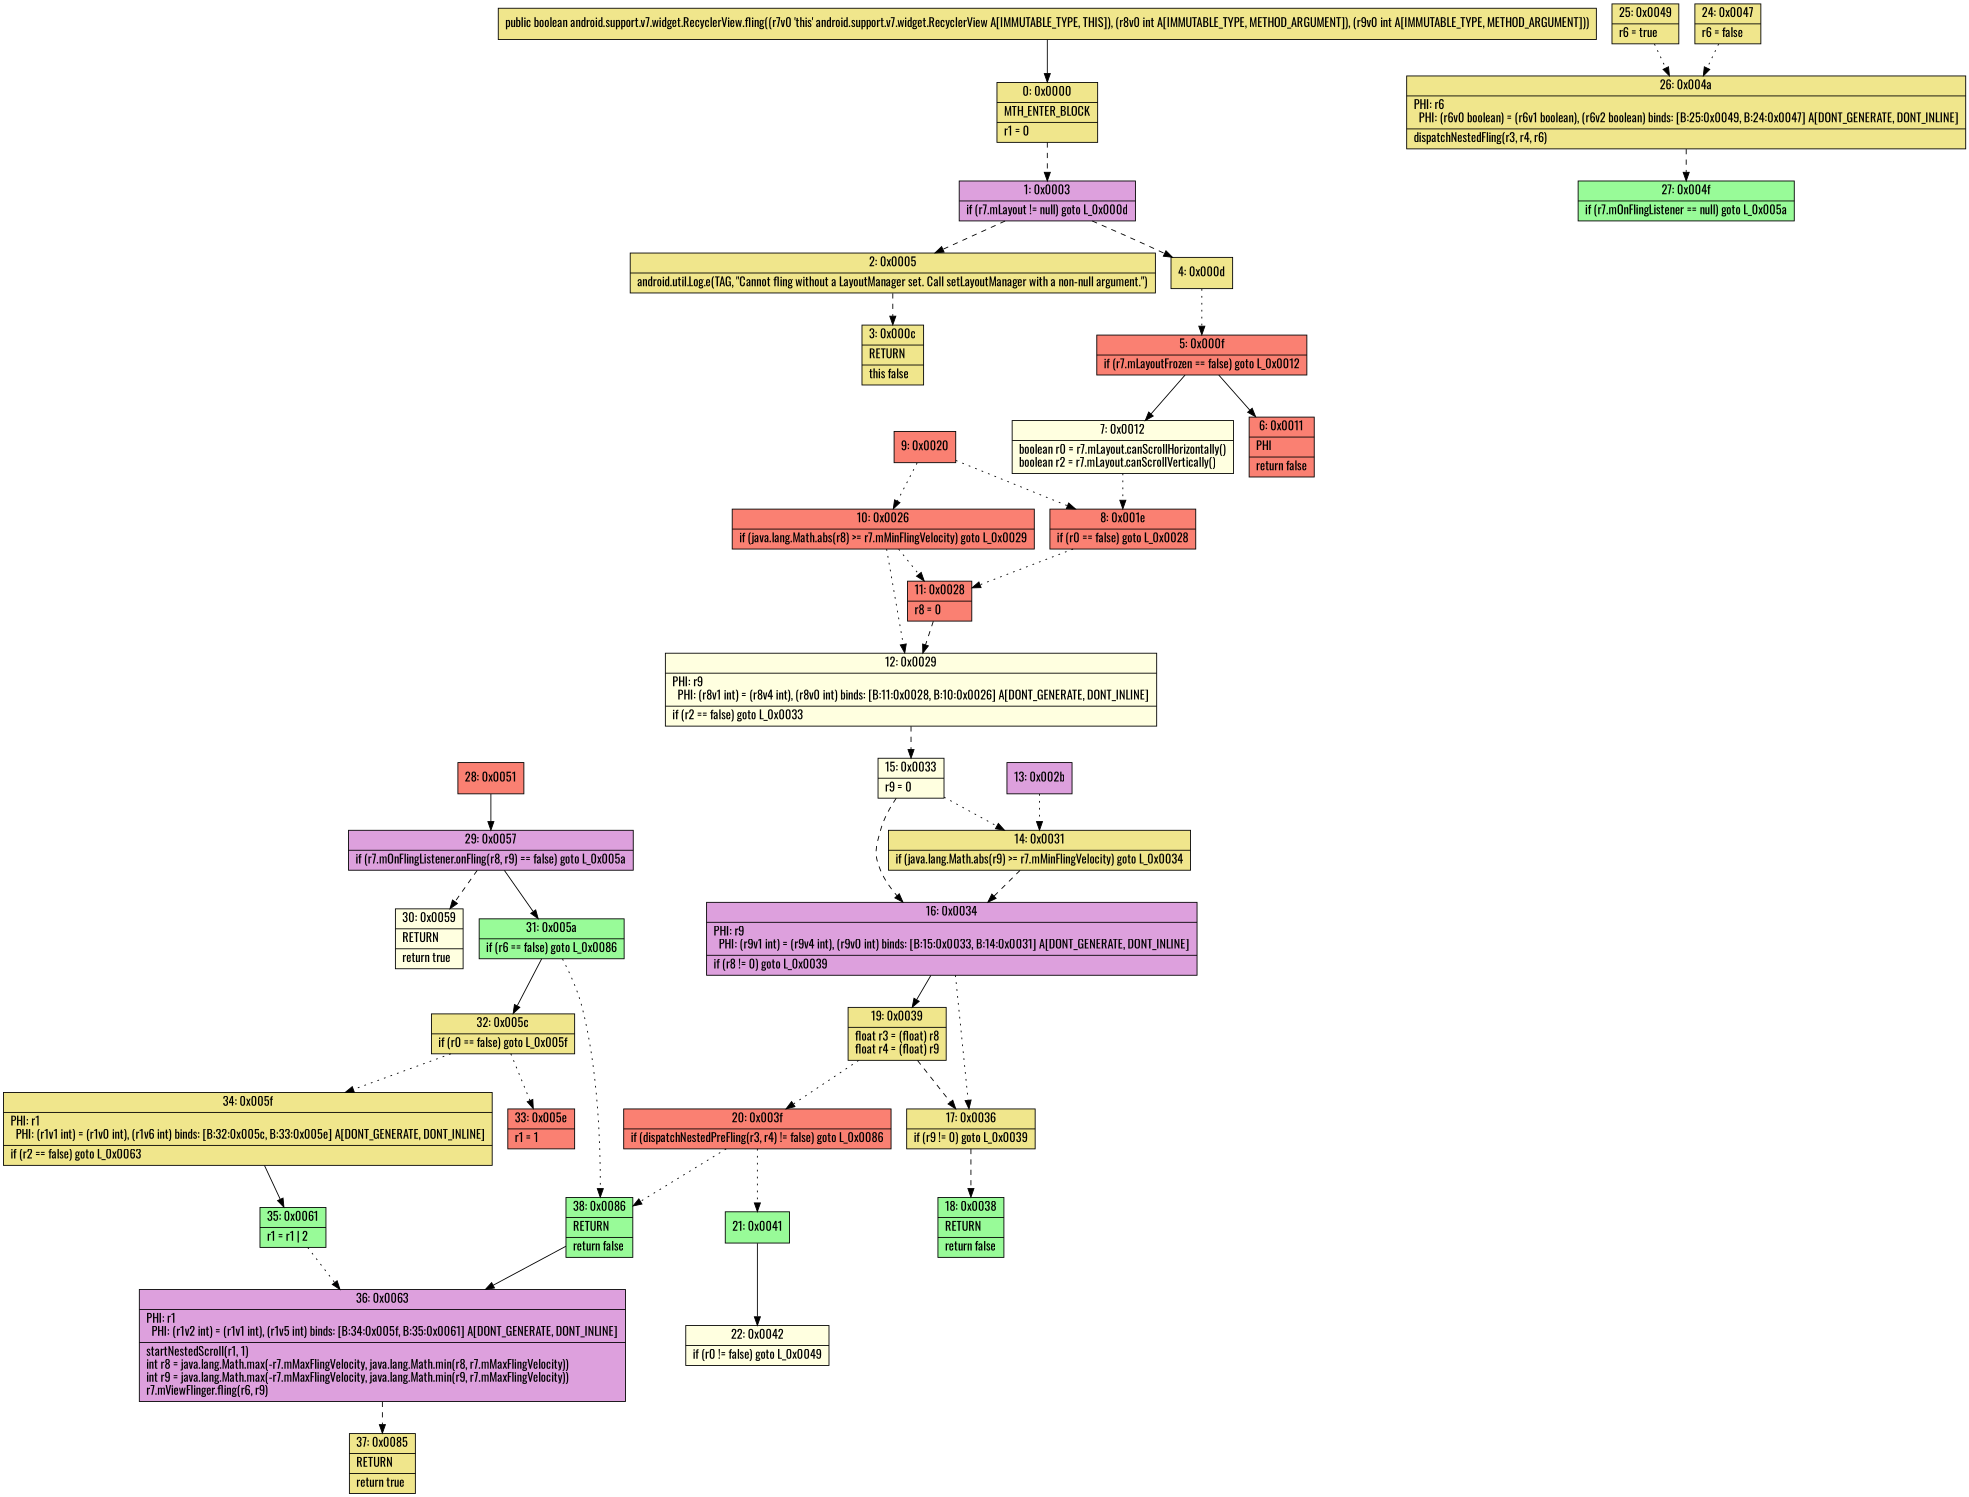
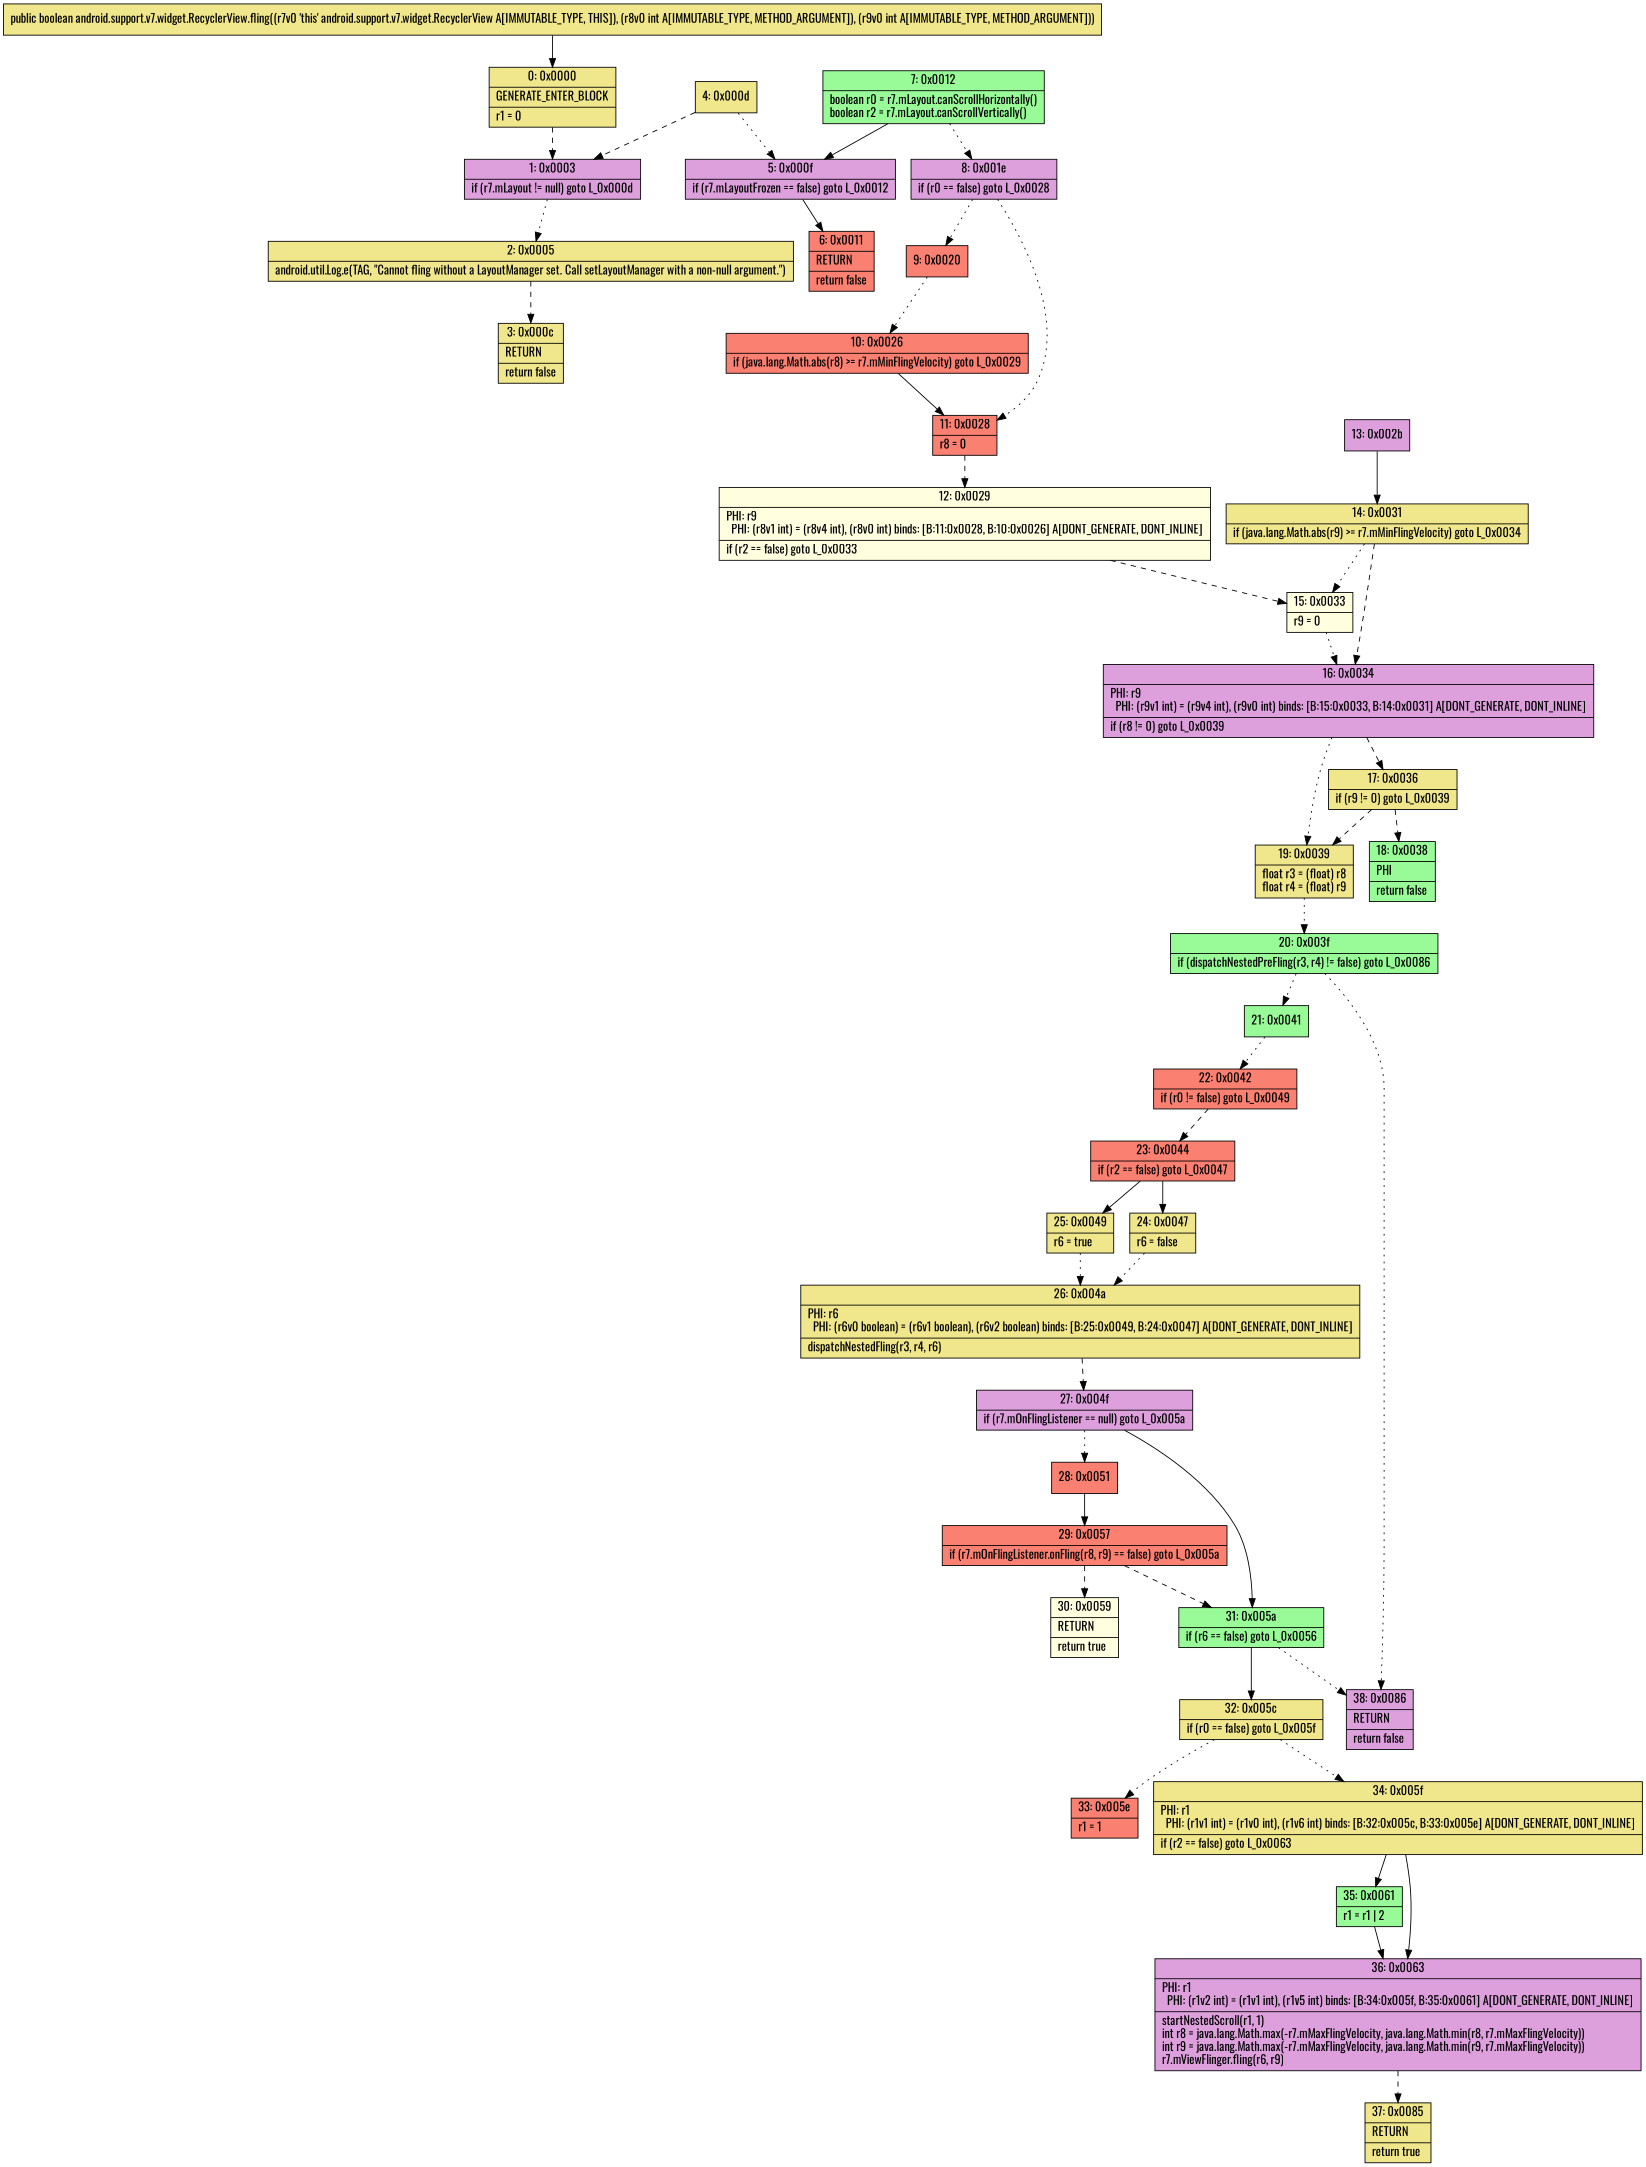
(1047, 112) -> (553, 97)
(1686, 201) -> (1085, 1410)
(974, 235) -> (543, 216)
(1129, 237) -> (649, 134)
(1202, 355) -> (790, 179)
(889, 375) -> (531, 373)
(1168, 394) -> (860, 139)
(1123, 447) -> (934, 97)
(1264, 447) -> (835, 261)
(1012, 483) -> (961, 219)
(1123, 529) -> (984, 179)
(909, 562) -> (918, 391)
(895, 597) -> none
(1039, 808) -> (1377, 473)
(970, 812) -> (1351, 564)
(876, 848) -> (1330, 644)
(491, 850) -> (1085, 1546)
(519, 891) -> (1164, 1585)
(552, 948) -> (1251, 1637)
(924, 988) -> (1316, 786)
(962, 1038) -> (1373, 750)
(934, 1081) -> (1355, 824)
(757, 1129) -> (1304, 954)
none -> (1163, 1161)
(599, 1227) -> (1380, 1720)
(964, 1227) -> (1385, 871)
(321, 1265) -> (1378, 1938)
(530, 1266) -> (1411, 1902)
(757, 1280) -> (1255, 1050)
(757, 1345) -> (1225, 1089)
none -> (1085, 1442)
none -> (1213, 1497)
